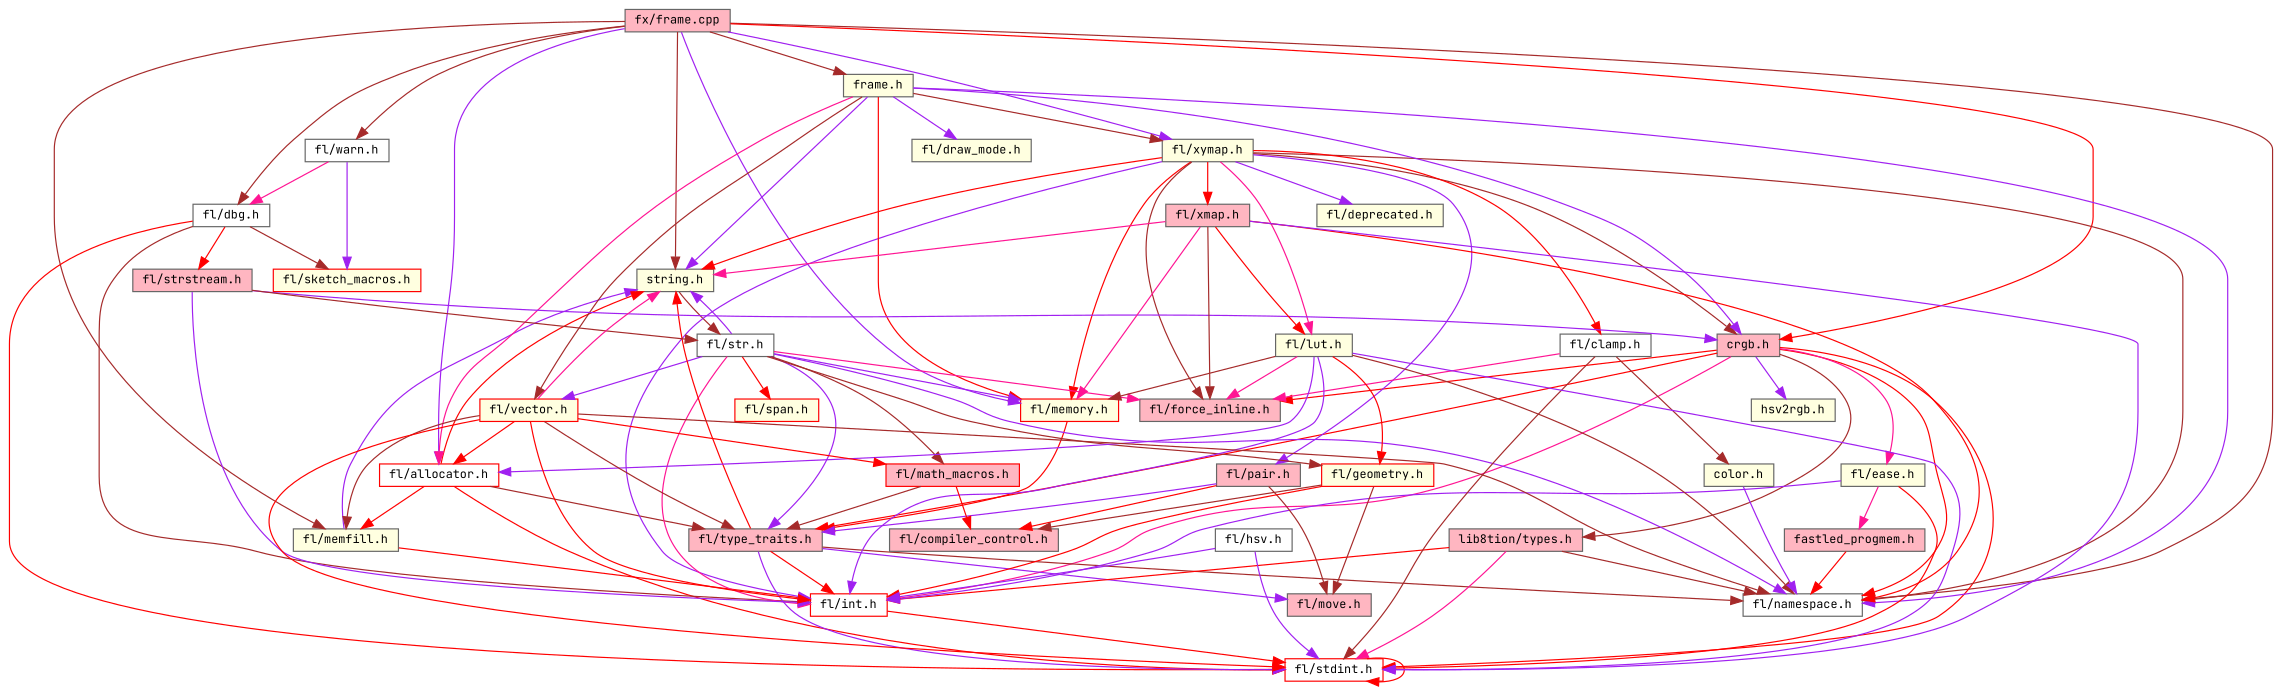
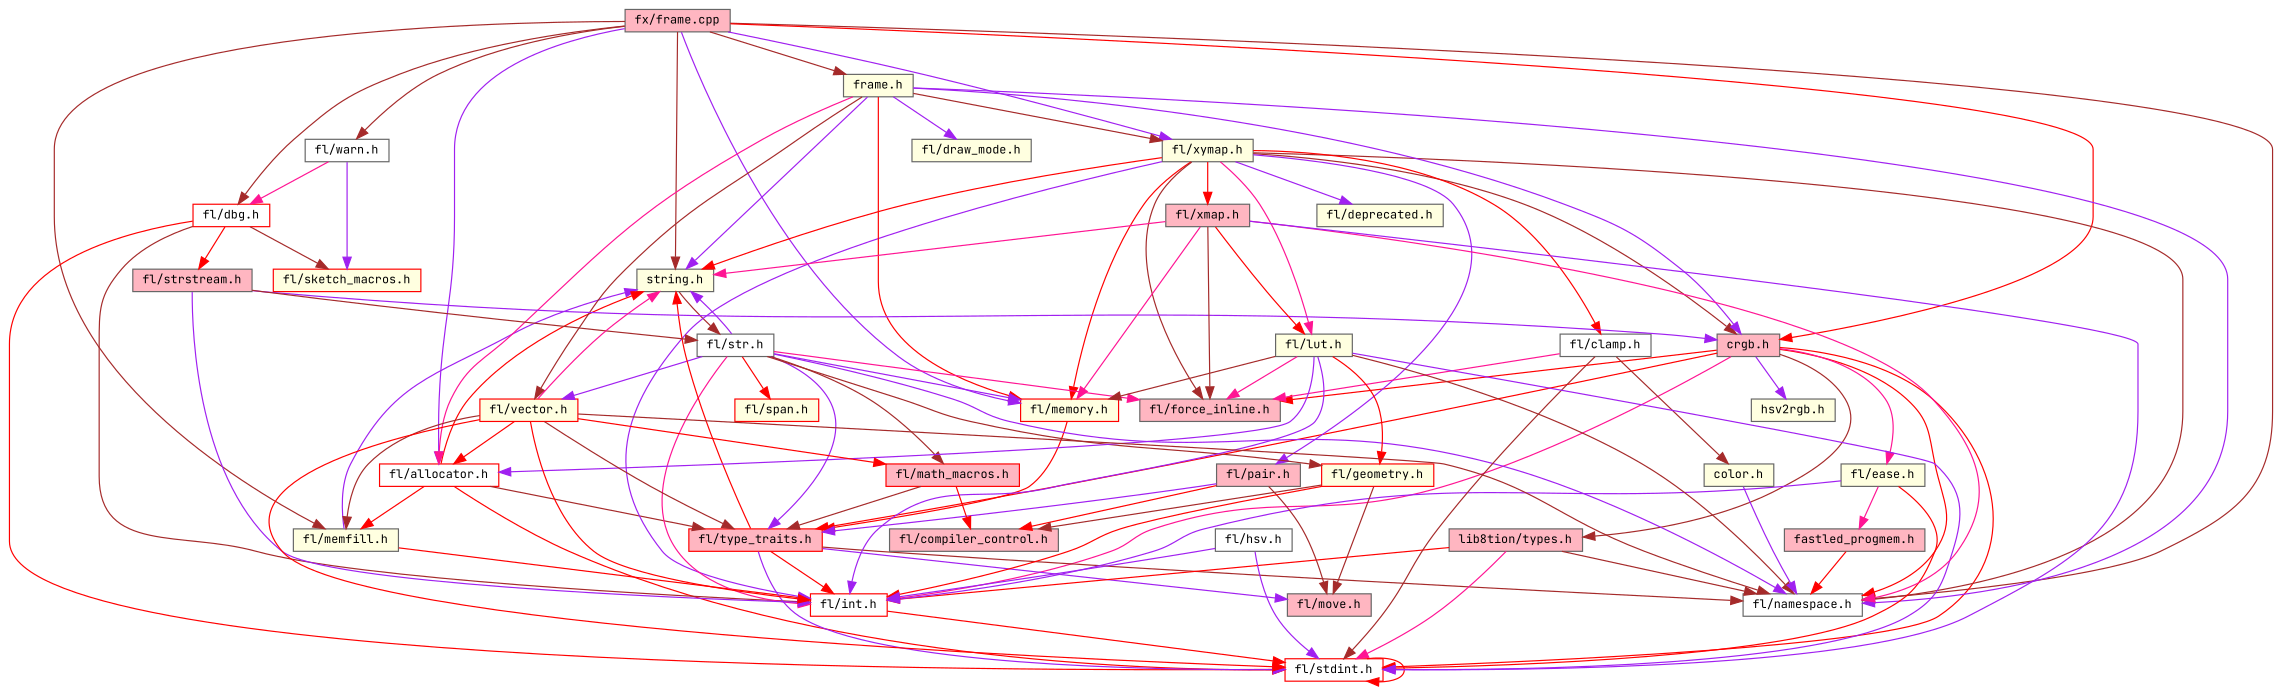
(231, 215) -> (231, 215)
(1732, 308) -> (1732, 308)
(756, 540) -> (756, 540)
